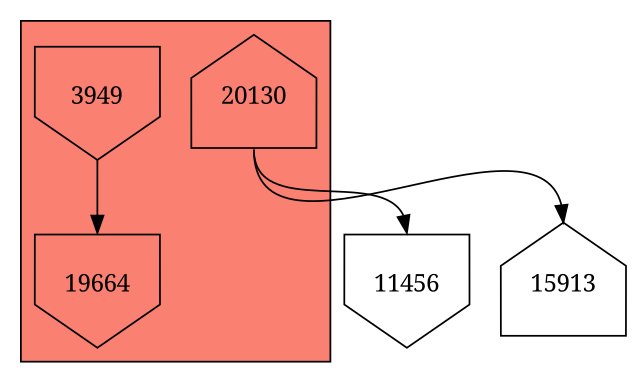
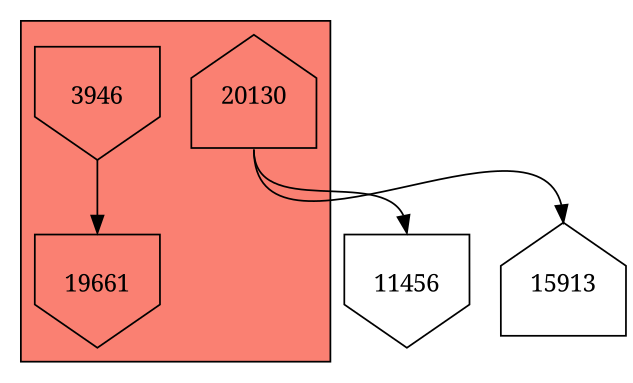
(97, 97) -> (97, 97)
(97, 285) -> (97, 285)
